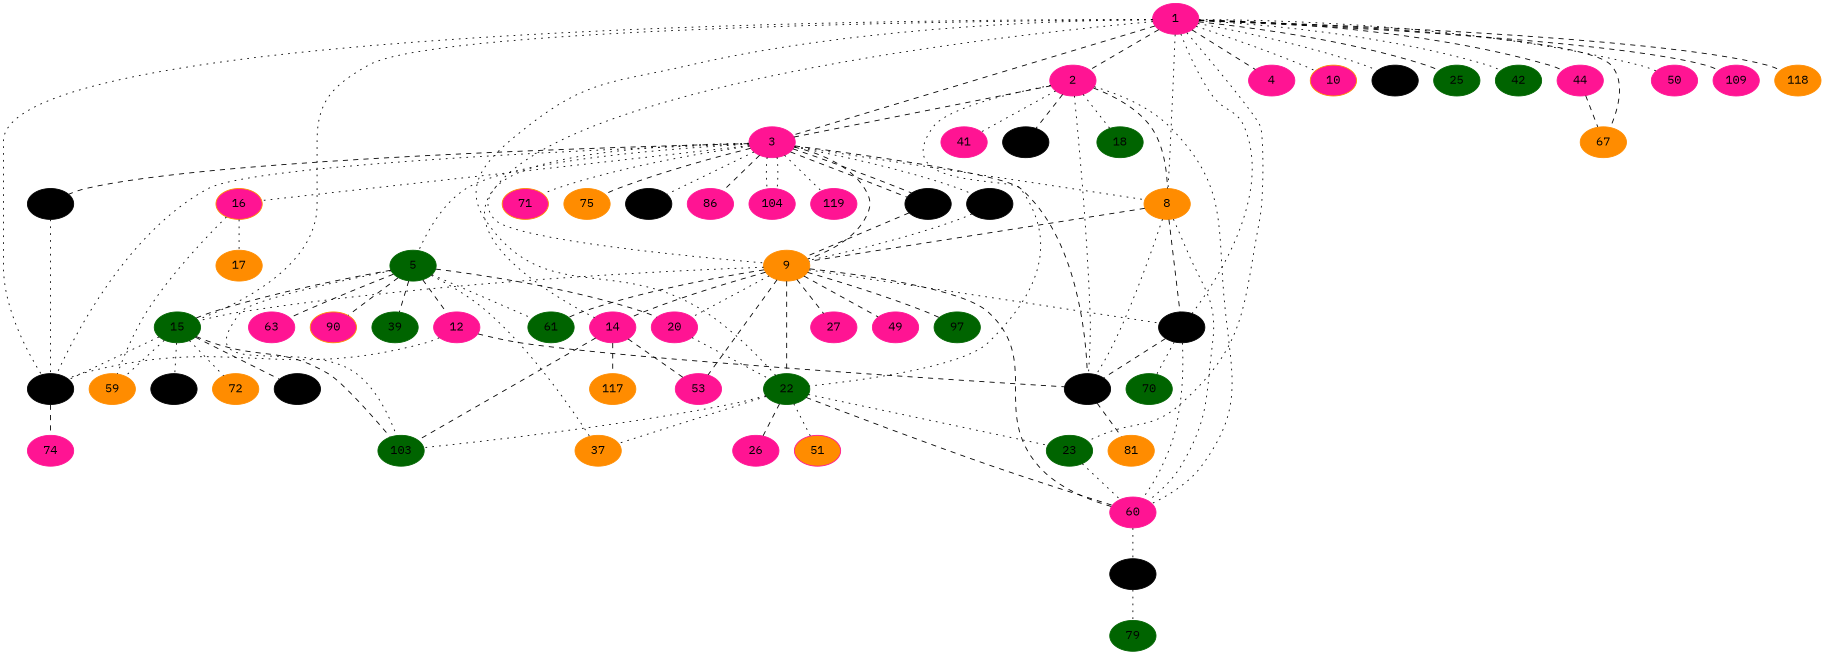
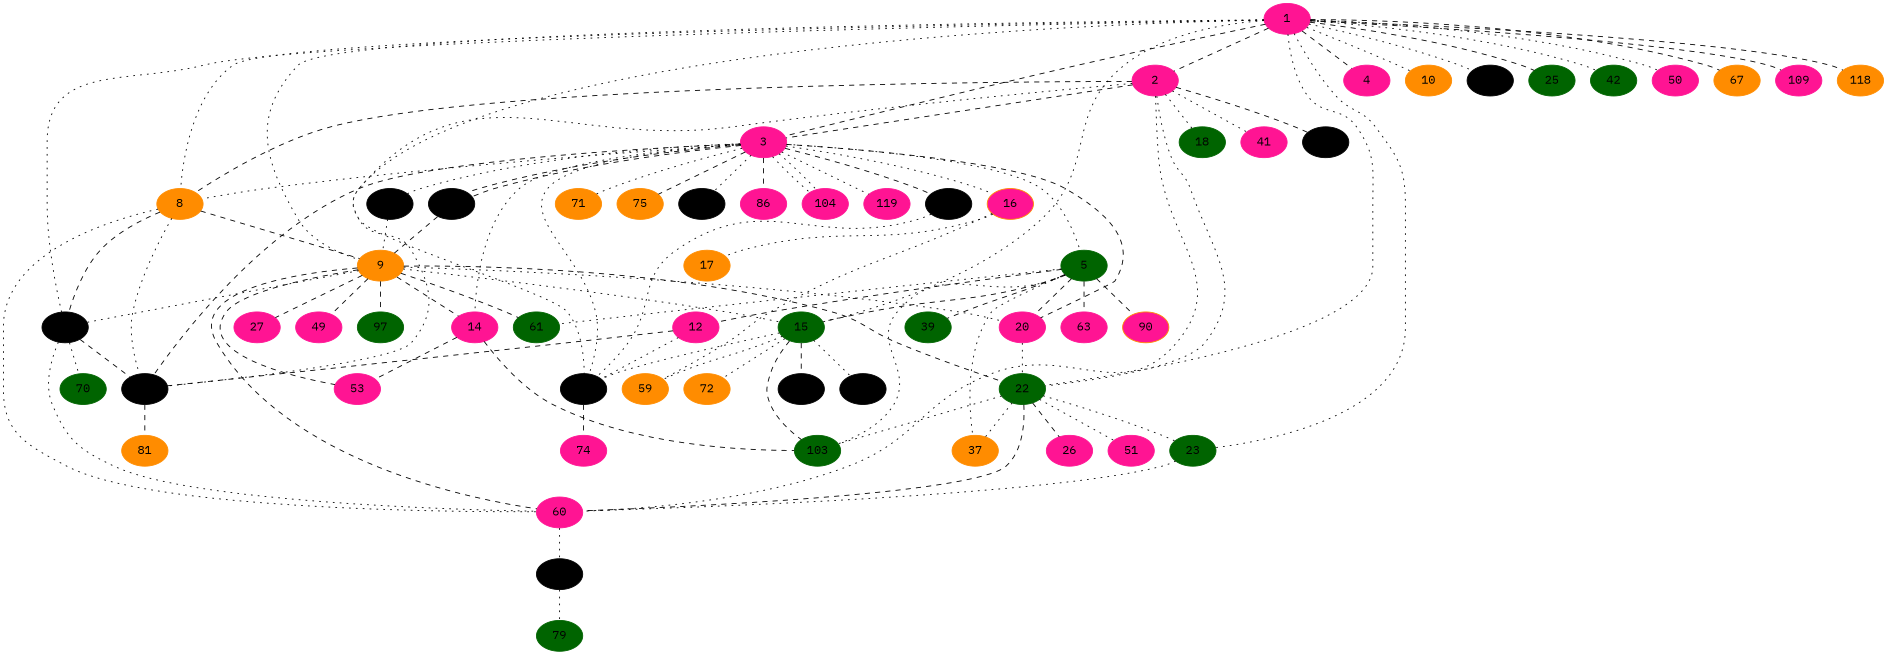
(1333, 81) -> (1429, 81)
(1580, 81) -> none
(869, 197) -> (1027, 175)
(525, 204) -> (578, 204)
(613, 389) -> none
(818, 451) -> (1131, 451)
